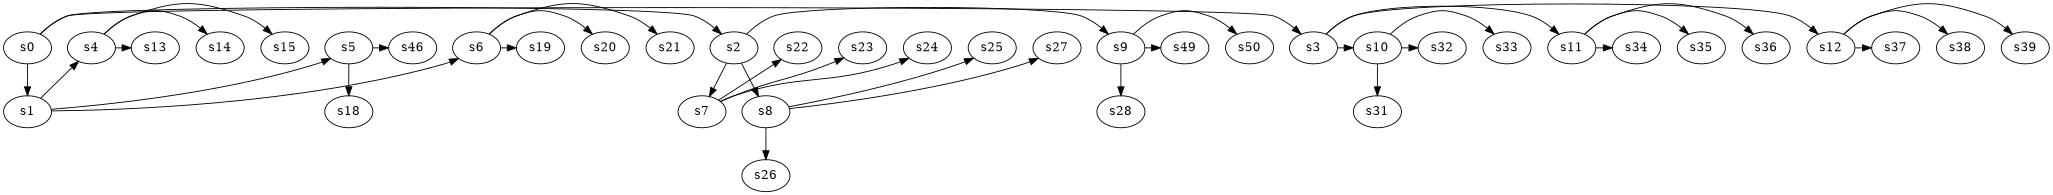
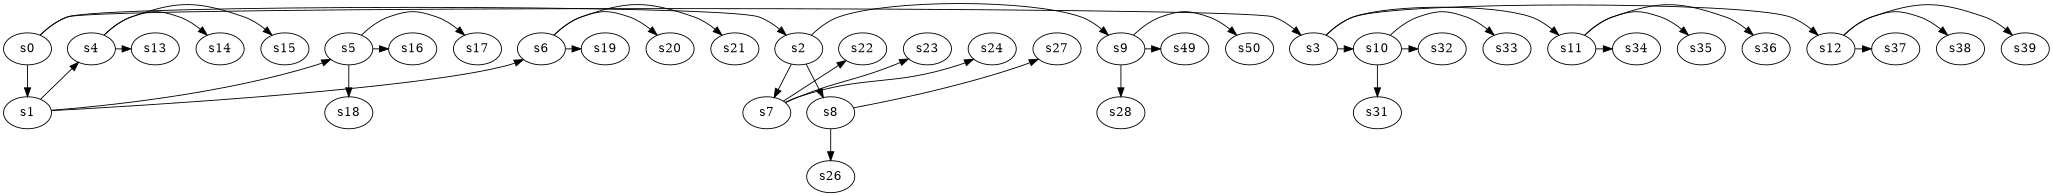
(413, 48) -> (413, 49)
(992, 48) -> none
none -> (477, 49)
